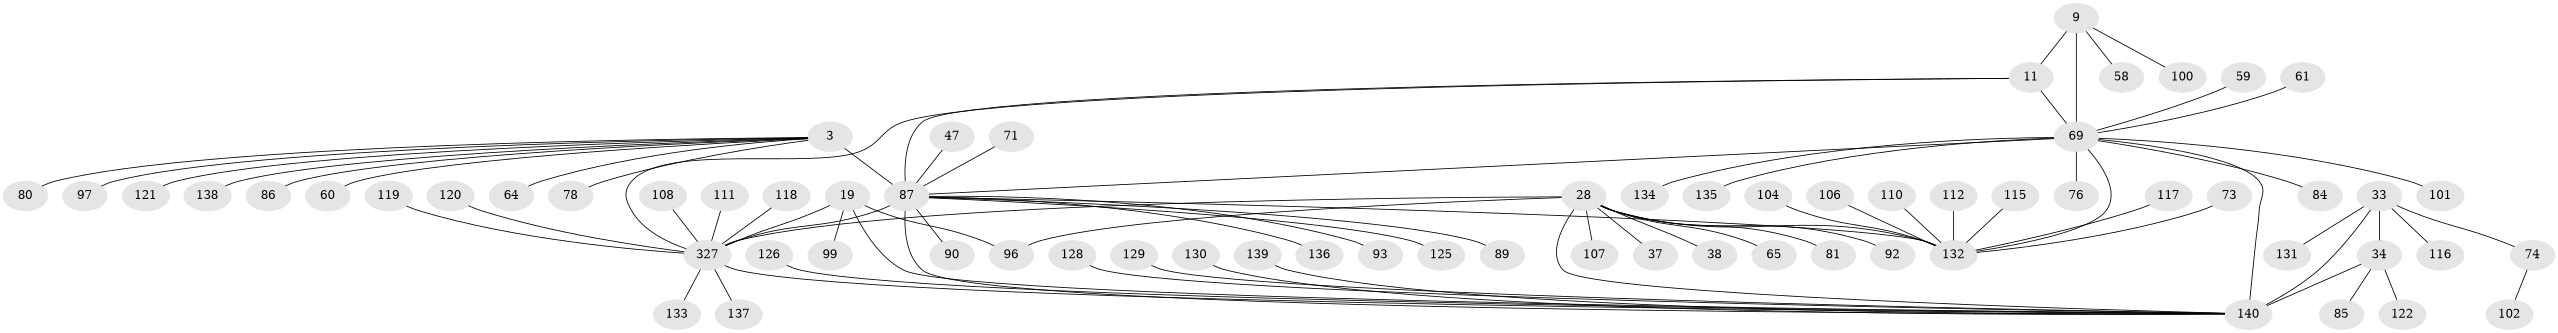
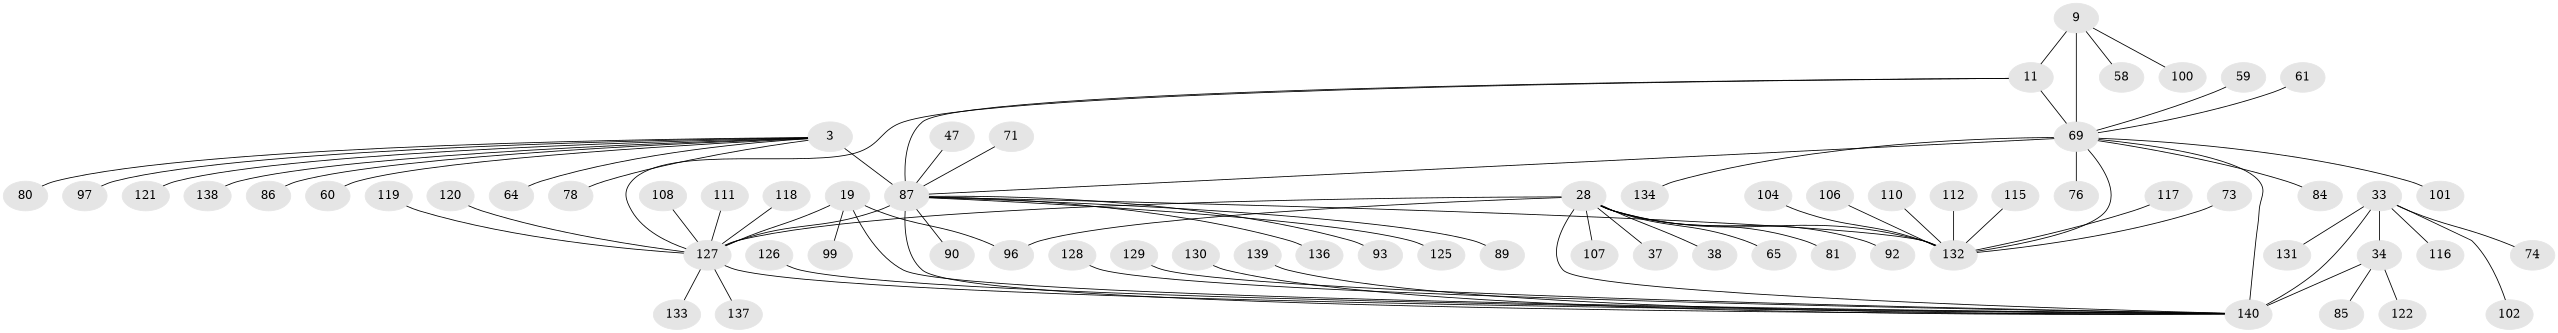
(1707, 196) -> none
(707, 255) -> (707, 255)
(2521, 285) -> (2466, 238)
